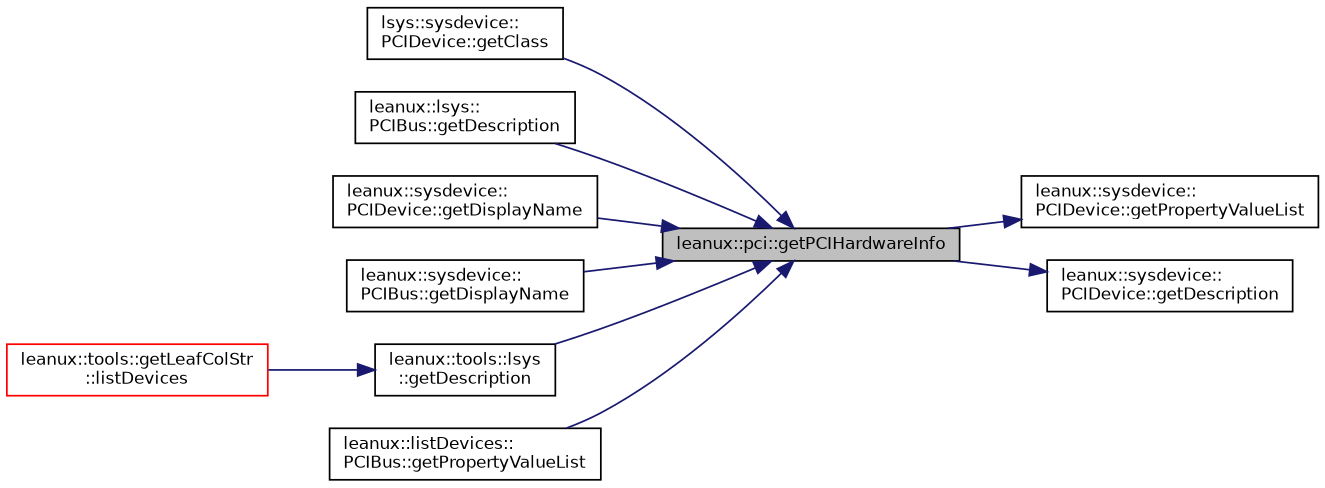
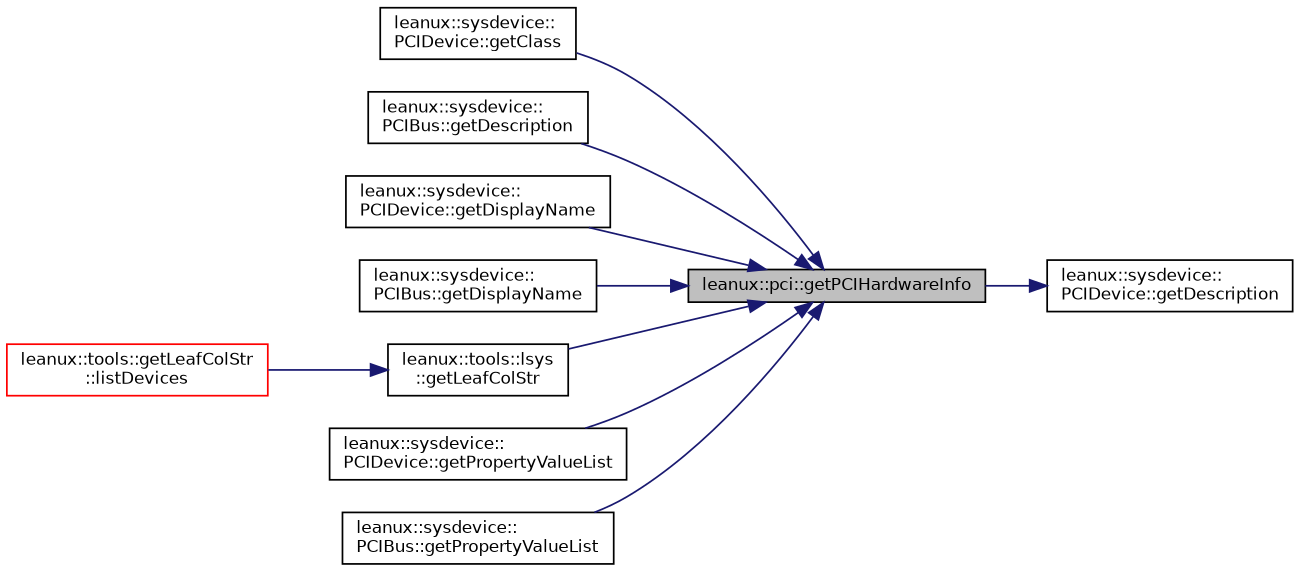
(465, 33) -> (478, 33)
(465, 118) -> (478, 118)
(976, 225) -> (696, 378)
(465, 370) -> (478, 370)
(465, 454) -> (478, 538)
